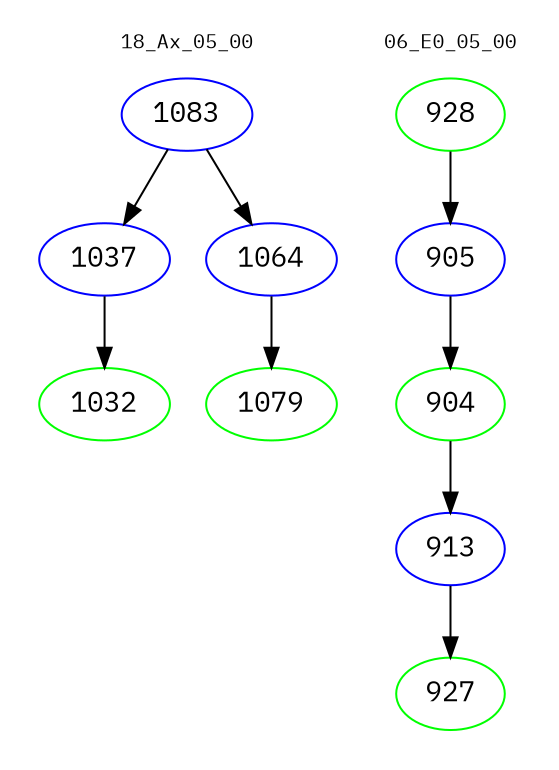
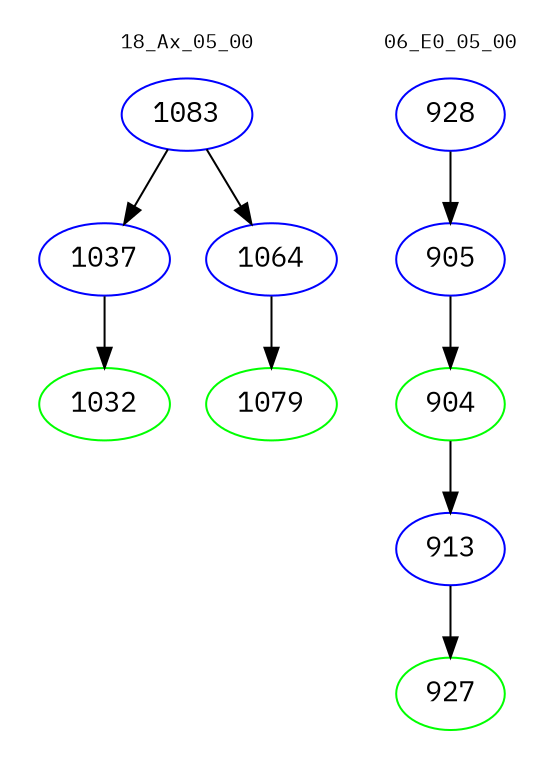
(450, 115) -> (450, 115)
